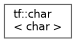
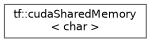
(38, 21) -> (75, 21)
